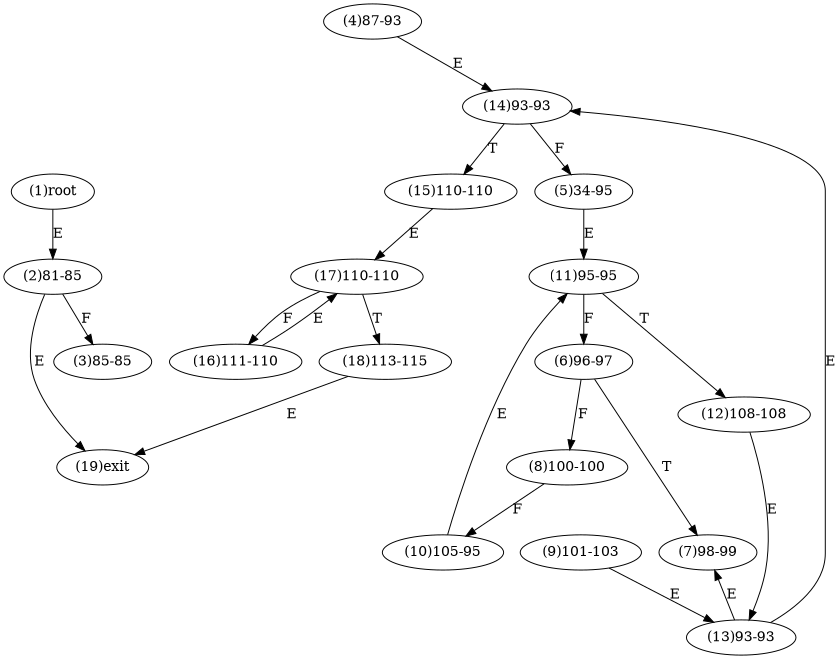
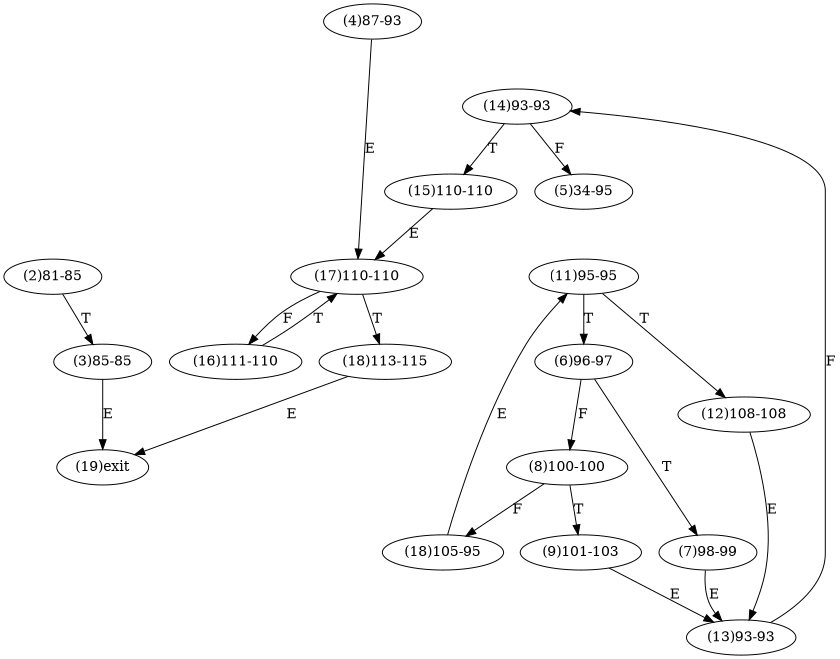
(440, 61) -> (365, 144)
(53, 192) -> none
(584, 229) -> none
(86, 319) -> (86, 319)
(318, 319) -> (318, 319)
(589, 319) -> (589, 319)
(831, 362) -> (831, 362)
(33, 375) -> (103, 409)
none -> (573, 505)
(443, 552) -> (443, 552)
(726, 600) -> (706, 593)
